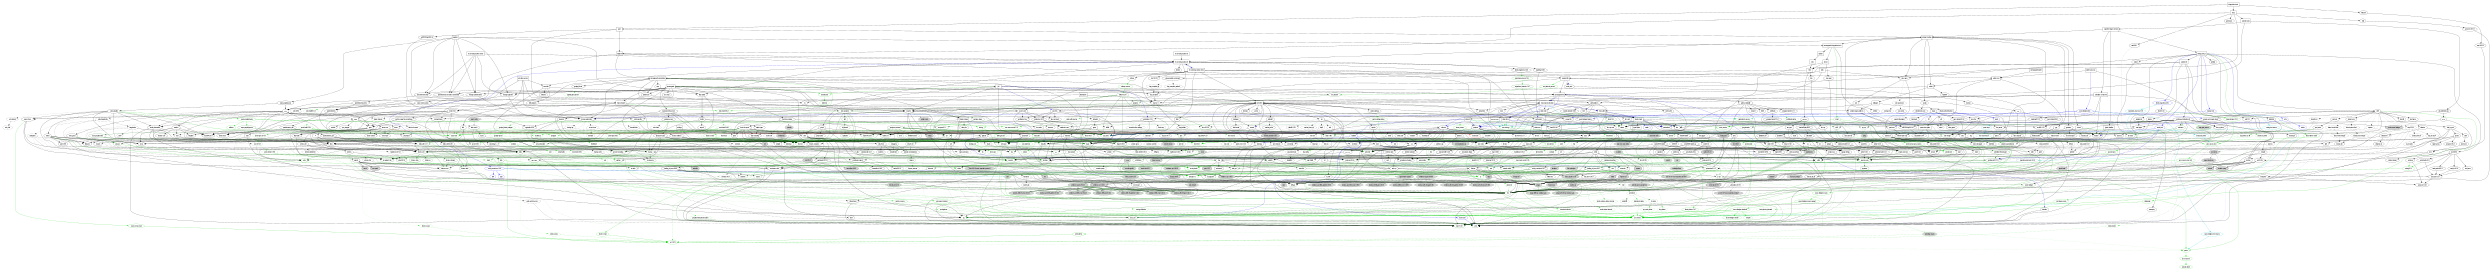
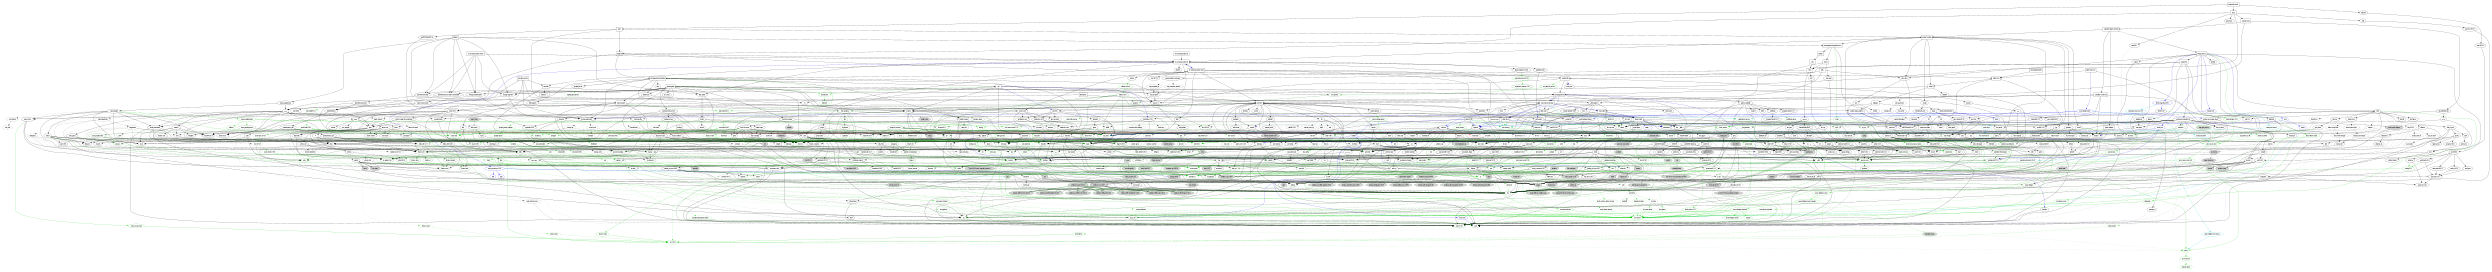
(1165, 136) -> none
(900, 201) -> none
